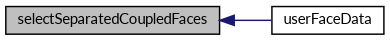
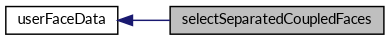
(253, 20) -> (151, 20)
